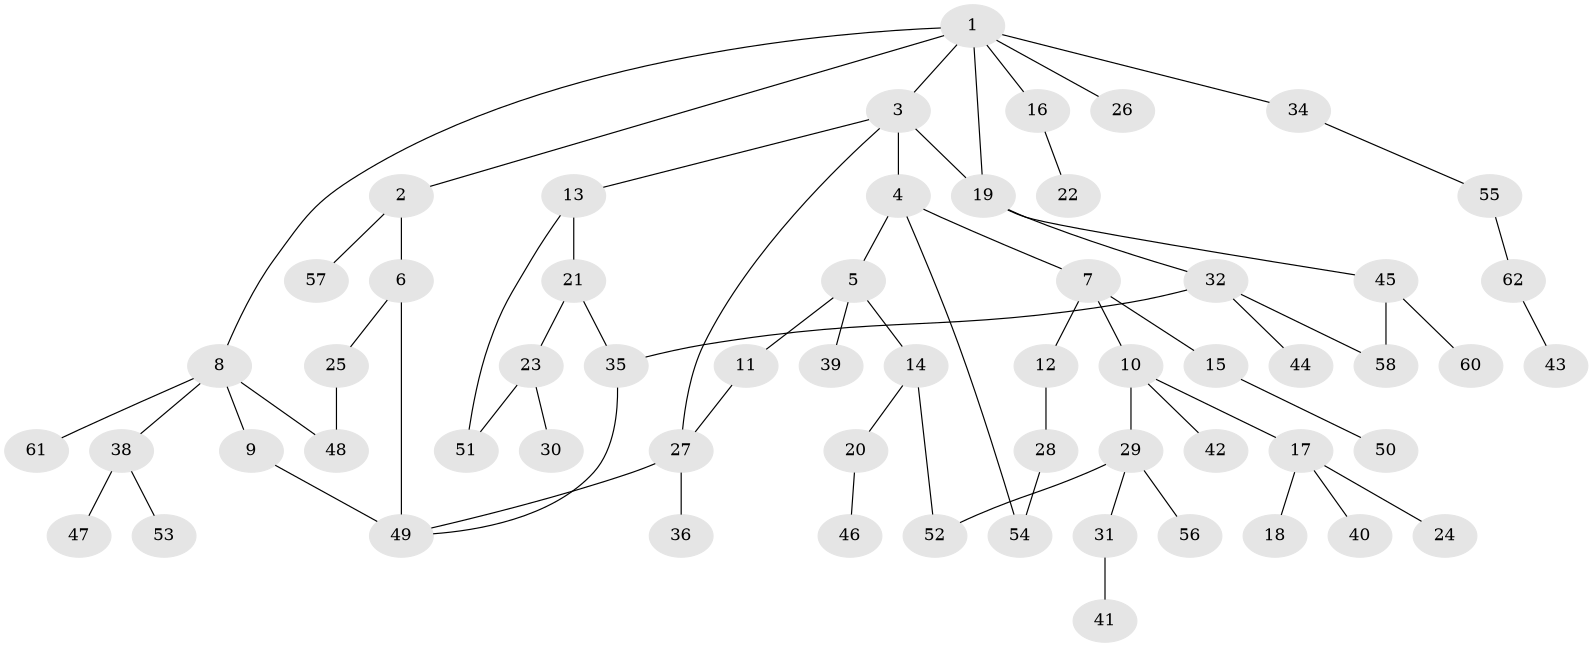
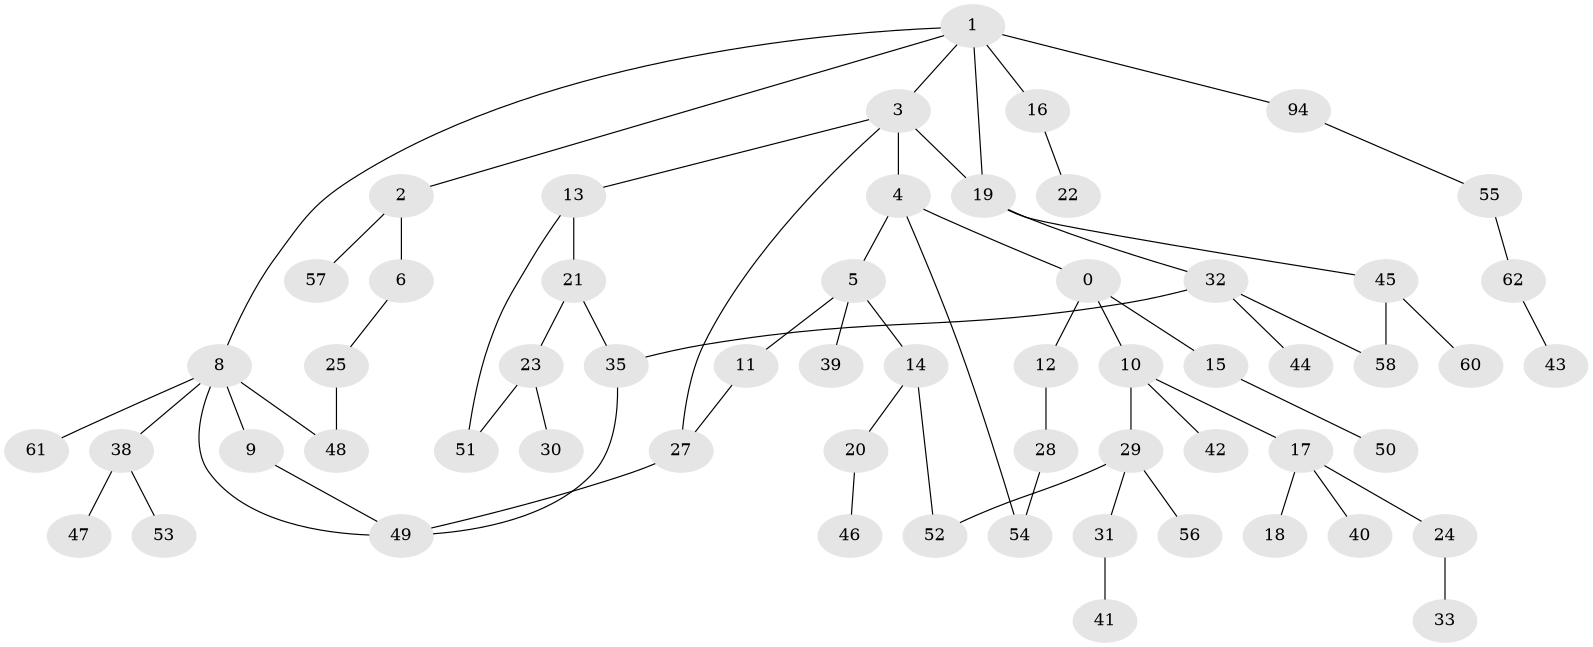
(1123, 111) -> none
(1299, 111) -> (1299, 111)
(1088, 281) -> (1088, 281)
(401, 408) -> (242, 502)
(681, 536) -> none
none -> (1445, 621)
